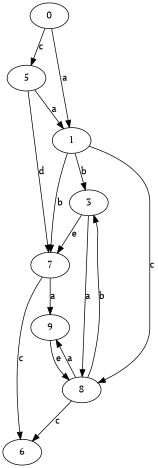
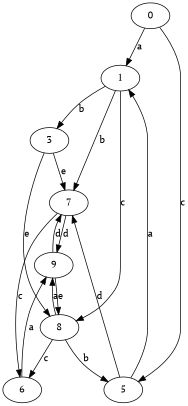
none -> (54, 236)
(53, 296) -> (66, 234)
(88, 296) -> (27, 234)
(99, 300) -> (81, 362)
none -> (26, 329)
